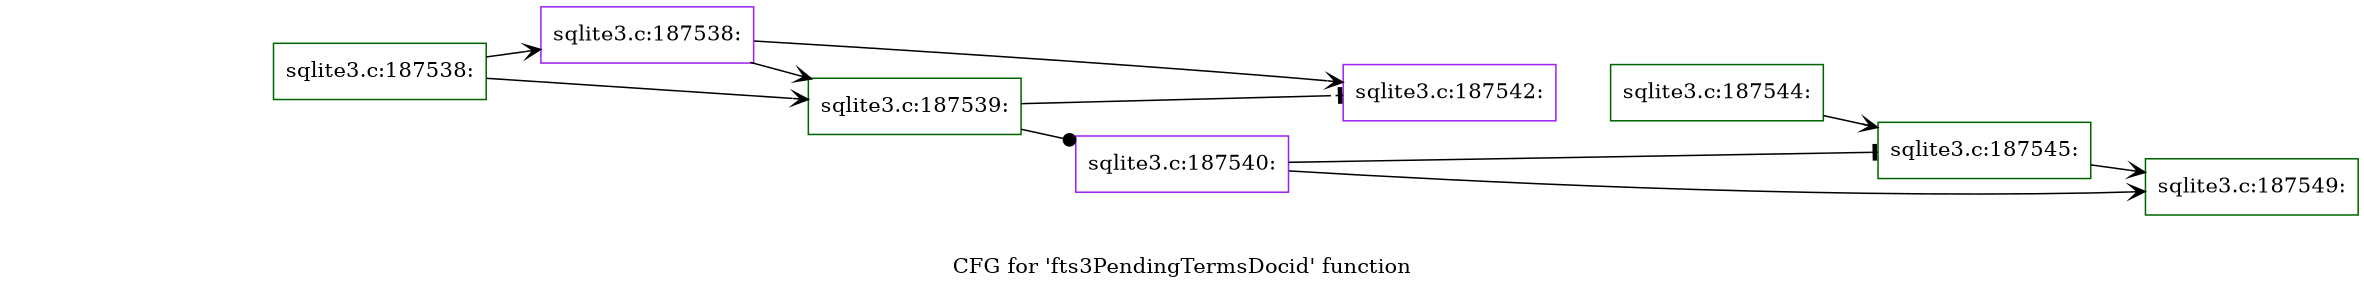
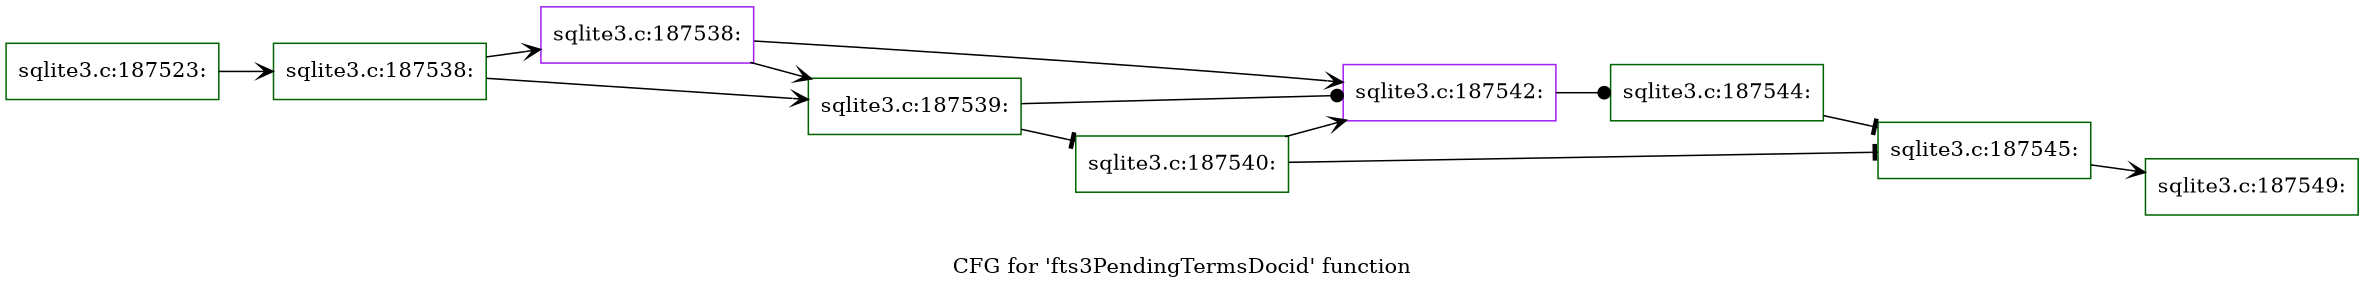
none -> (112, 71)
none -> (1577, 93)
(1176, 100) -> (1176, 100)
(1847, 121) -> (1847, 121)
(1044, 134) -> (1044, 134)
(1182, 164) -> (1182, 164)
(1709, 190) -> (1308, 130)
